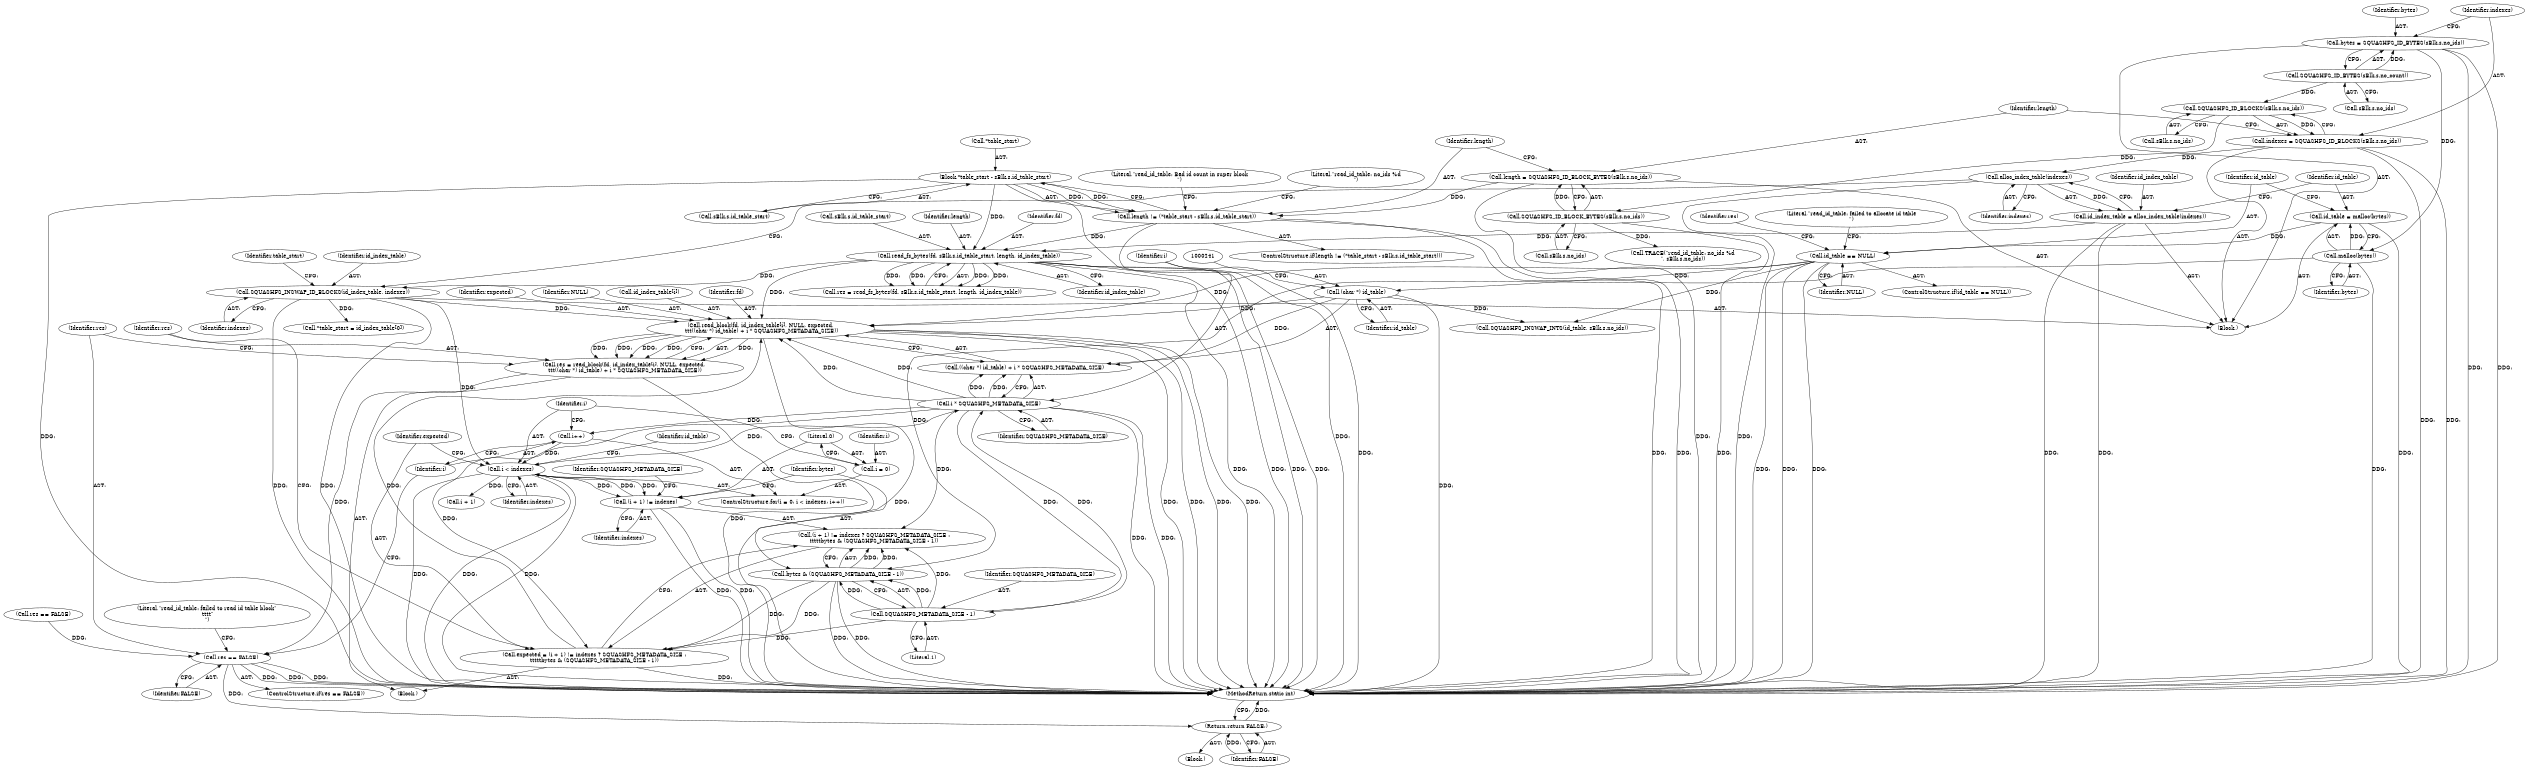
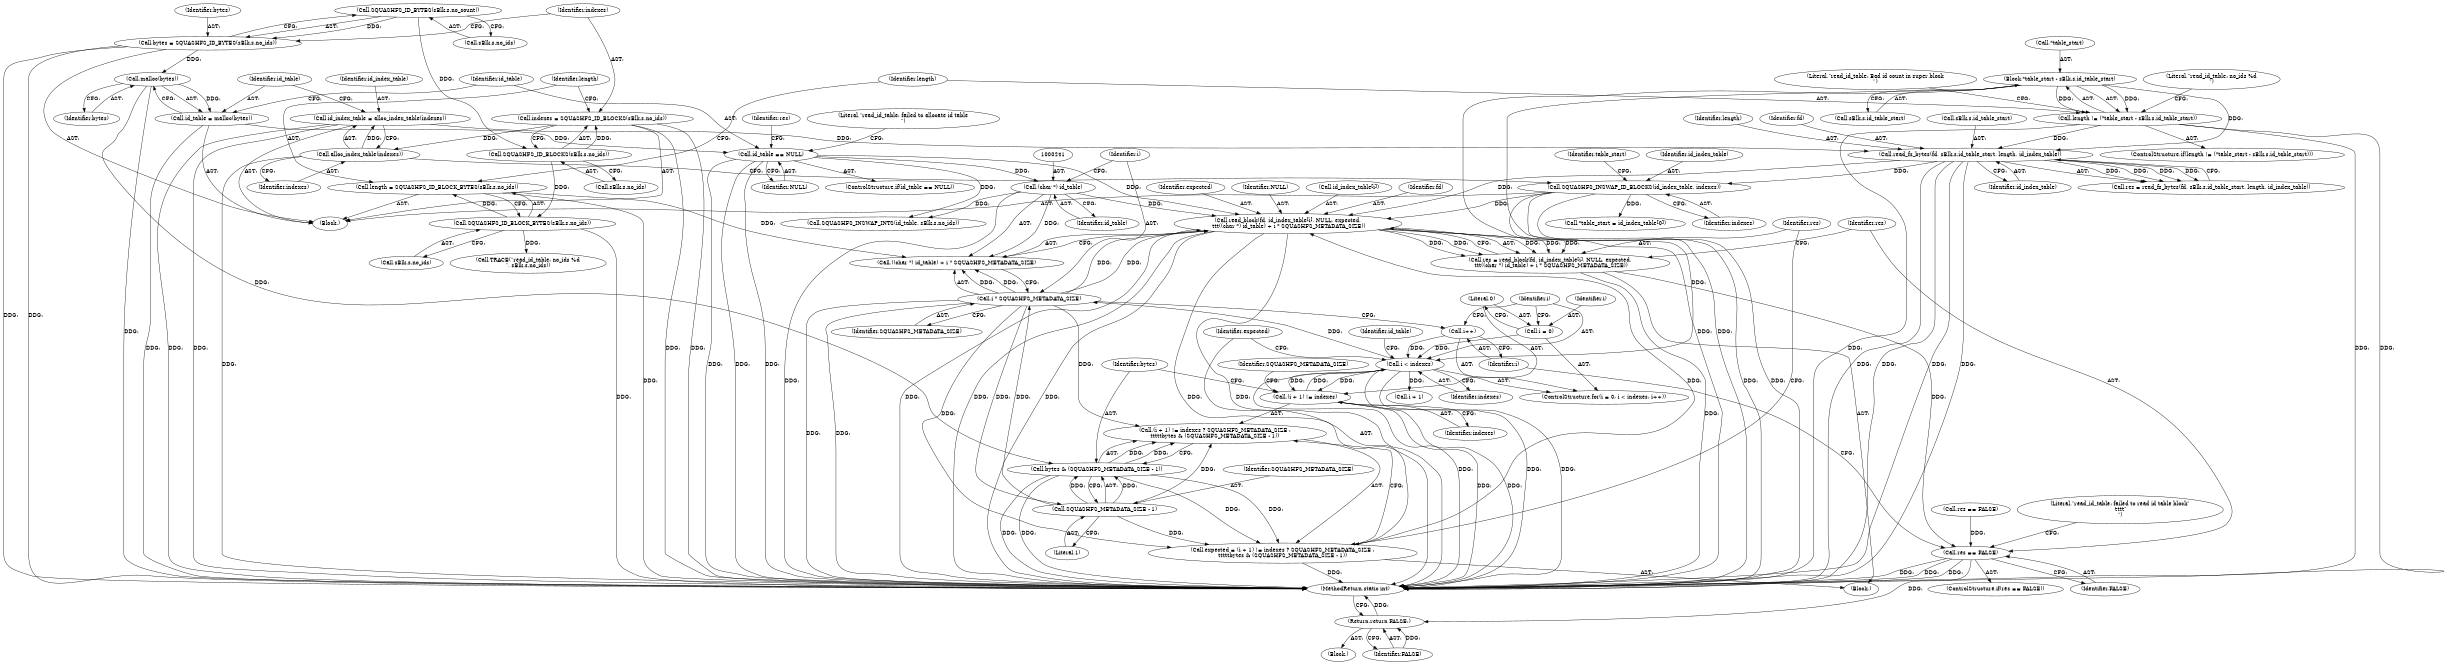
(1139, 197) -> (2089, 99)
(1392, 209) -> (709, 218)
none -> (1466, 341)
(756, 420) -> (1369, 316)
